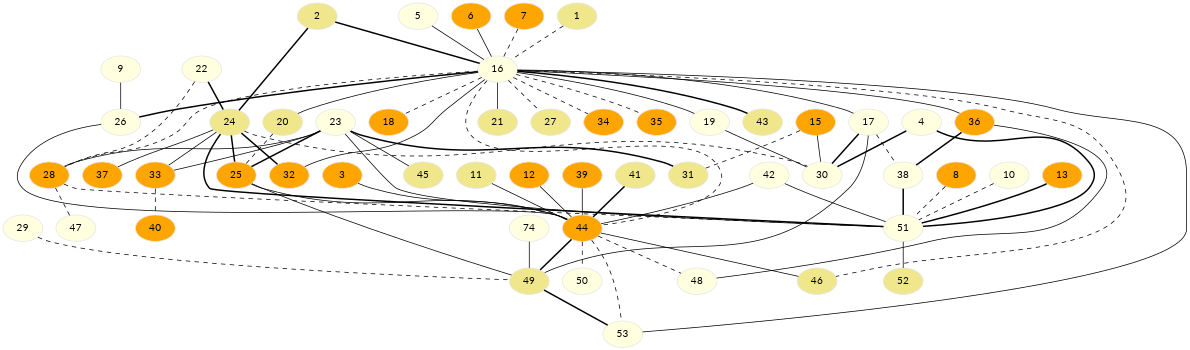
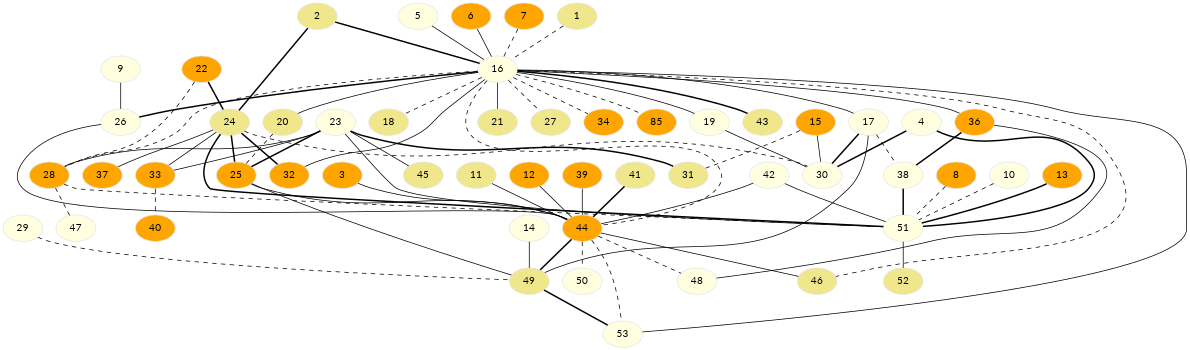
(202, 69) -> (202, 69)
(389, 122) -> (389, 122)
(657, 122) -> (657, 122)
(529, 228) -> (529, 228)
